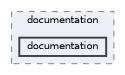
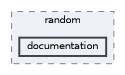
(63, 21) -> (63, 21)
